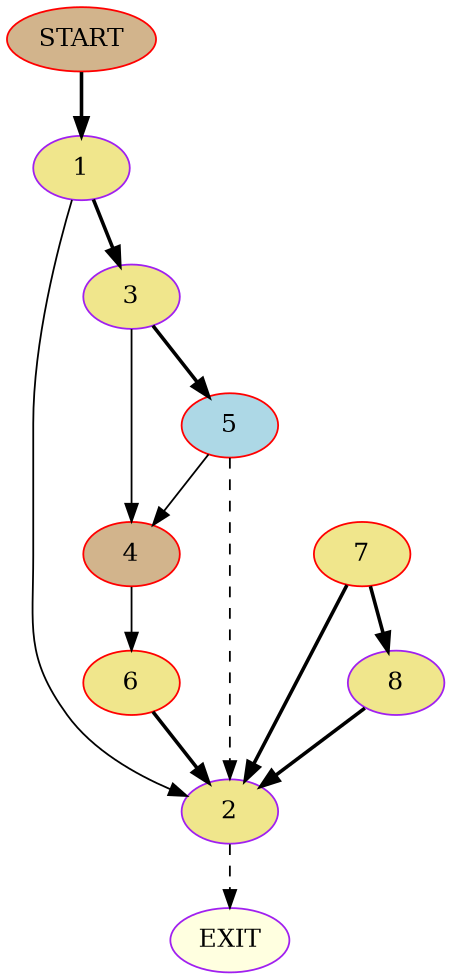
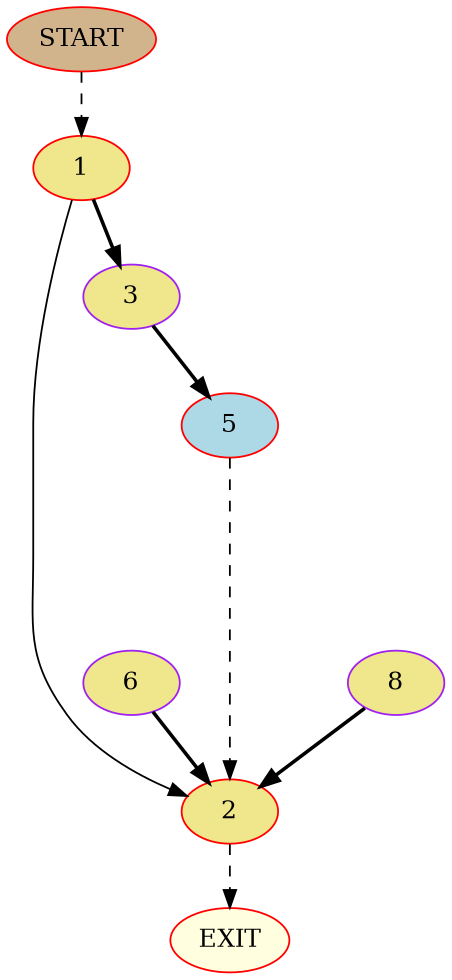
(82, 95) -> (82, 95)
(82, 168) -> (82, 168)
(132, 554) -> none
(362, 554) -> none
(132, 683) -> (132, 683)
(230, 812) -> (230, 812)
(230, 940) -> (230, 940)
